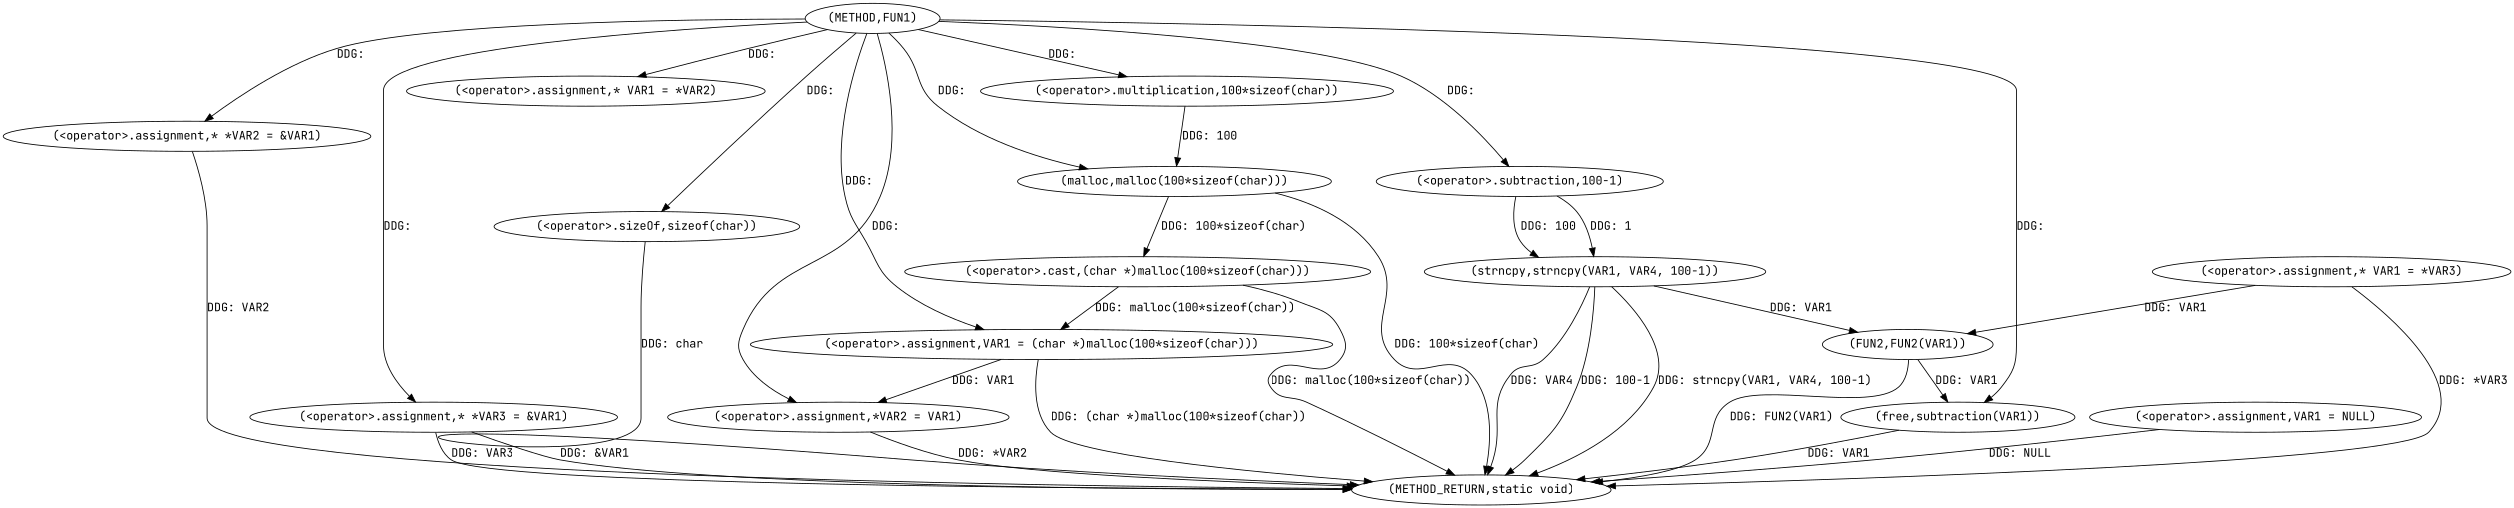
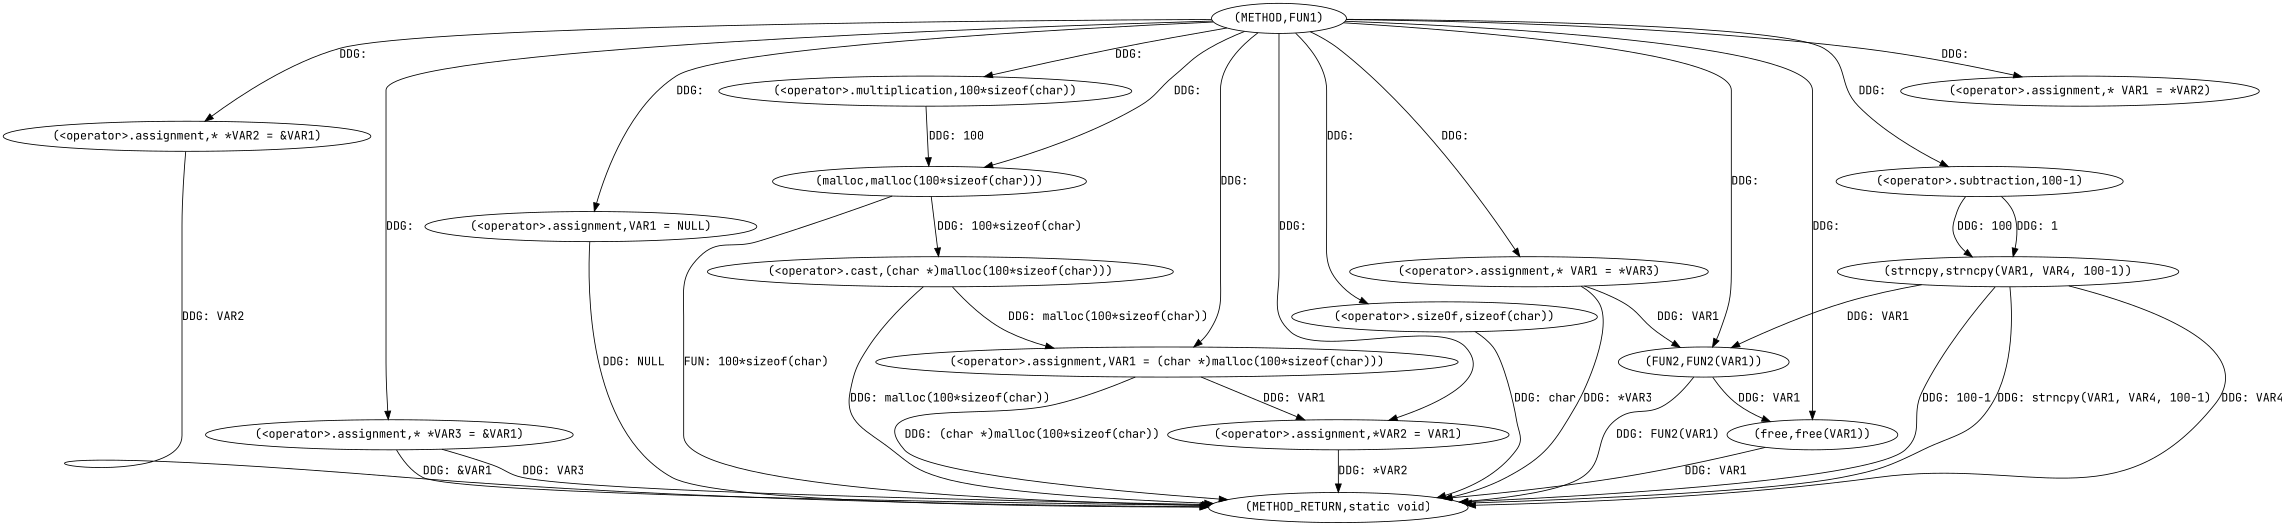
none -> (867, 44)
none -> (1667, 60)
none -> (1423, 130)
(1467, 344) -> (756, 362)
(1958, 417) -> (1812, 435)
